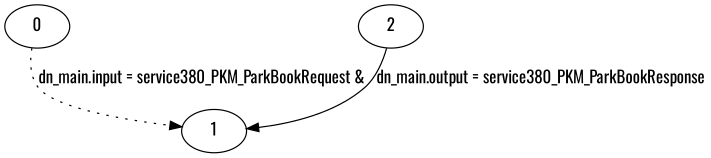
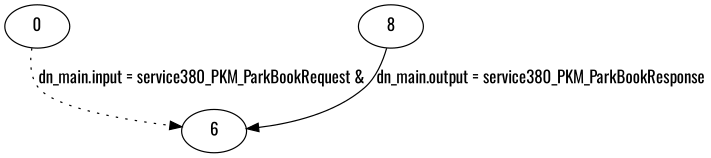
(391, 26) -> (391, 26)
(214, 131) -> (214, 131)
